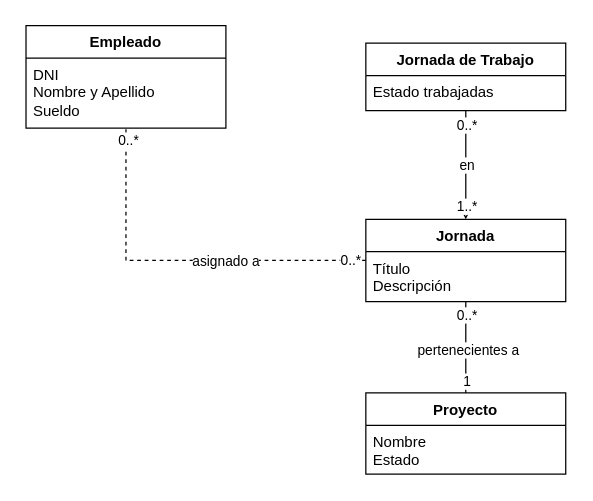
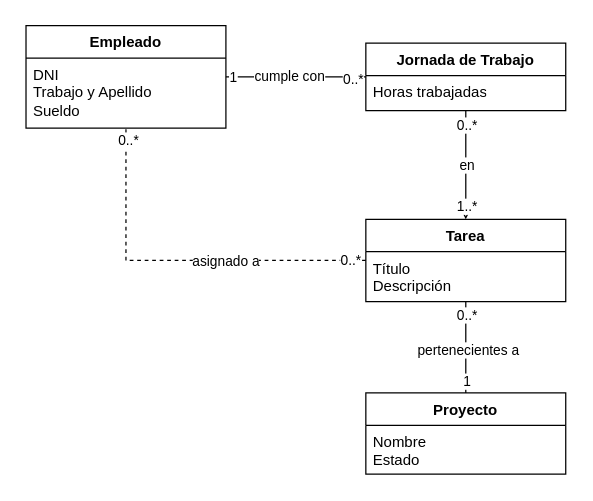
none -> (295, 77)
(443, 93) -> (438, 93)
(95, 94) -> (99, 94)
(466, 237) -> (466, 237)
